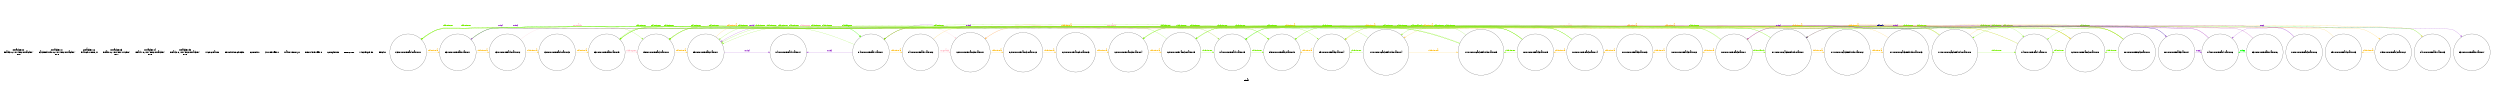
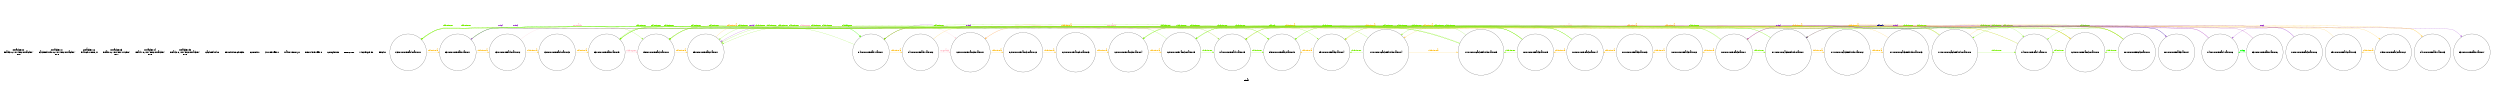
(1272, 25) -> (1272, 25)
(1417, 25) -> (1417, 25)
(1834, 27) -> (1834, 27)
(1759, 51) -> (1759, 51)
(212, 52) -> (212, 52)
(788, 52) -> none
(2198, 52) -> none
